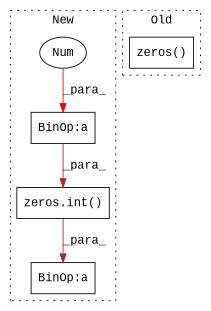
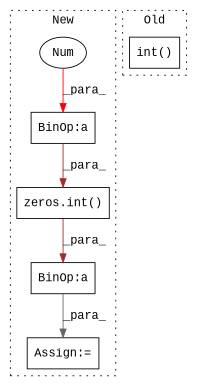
(162, 53) -> (155, 53)
none -> (63, 353)
